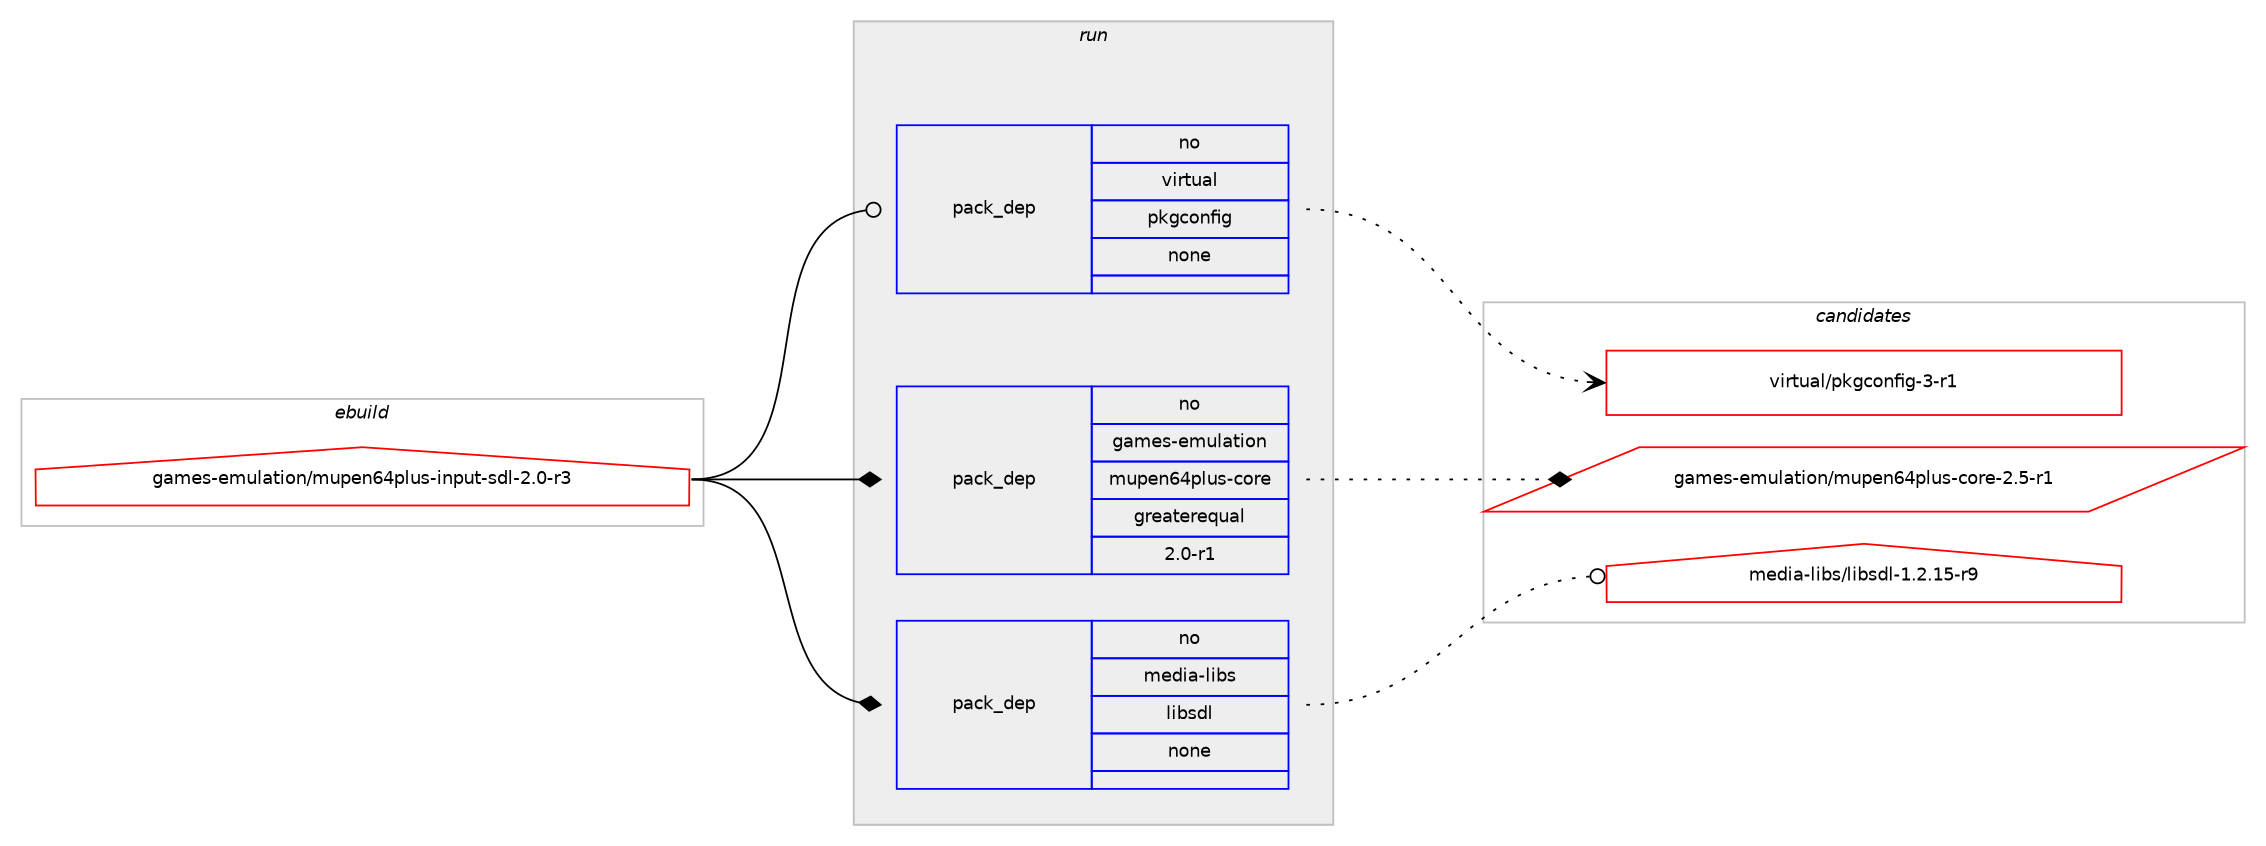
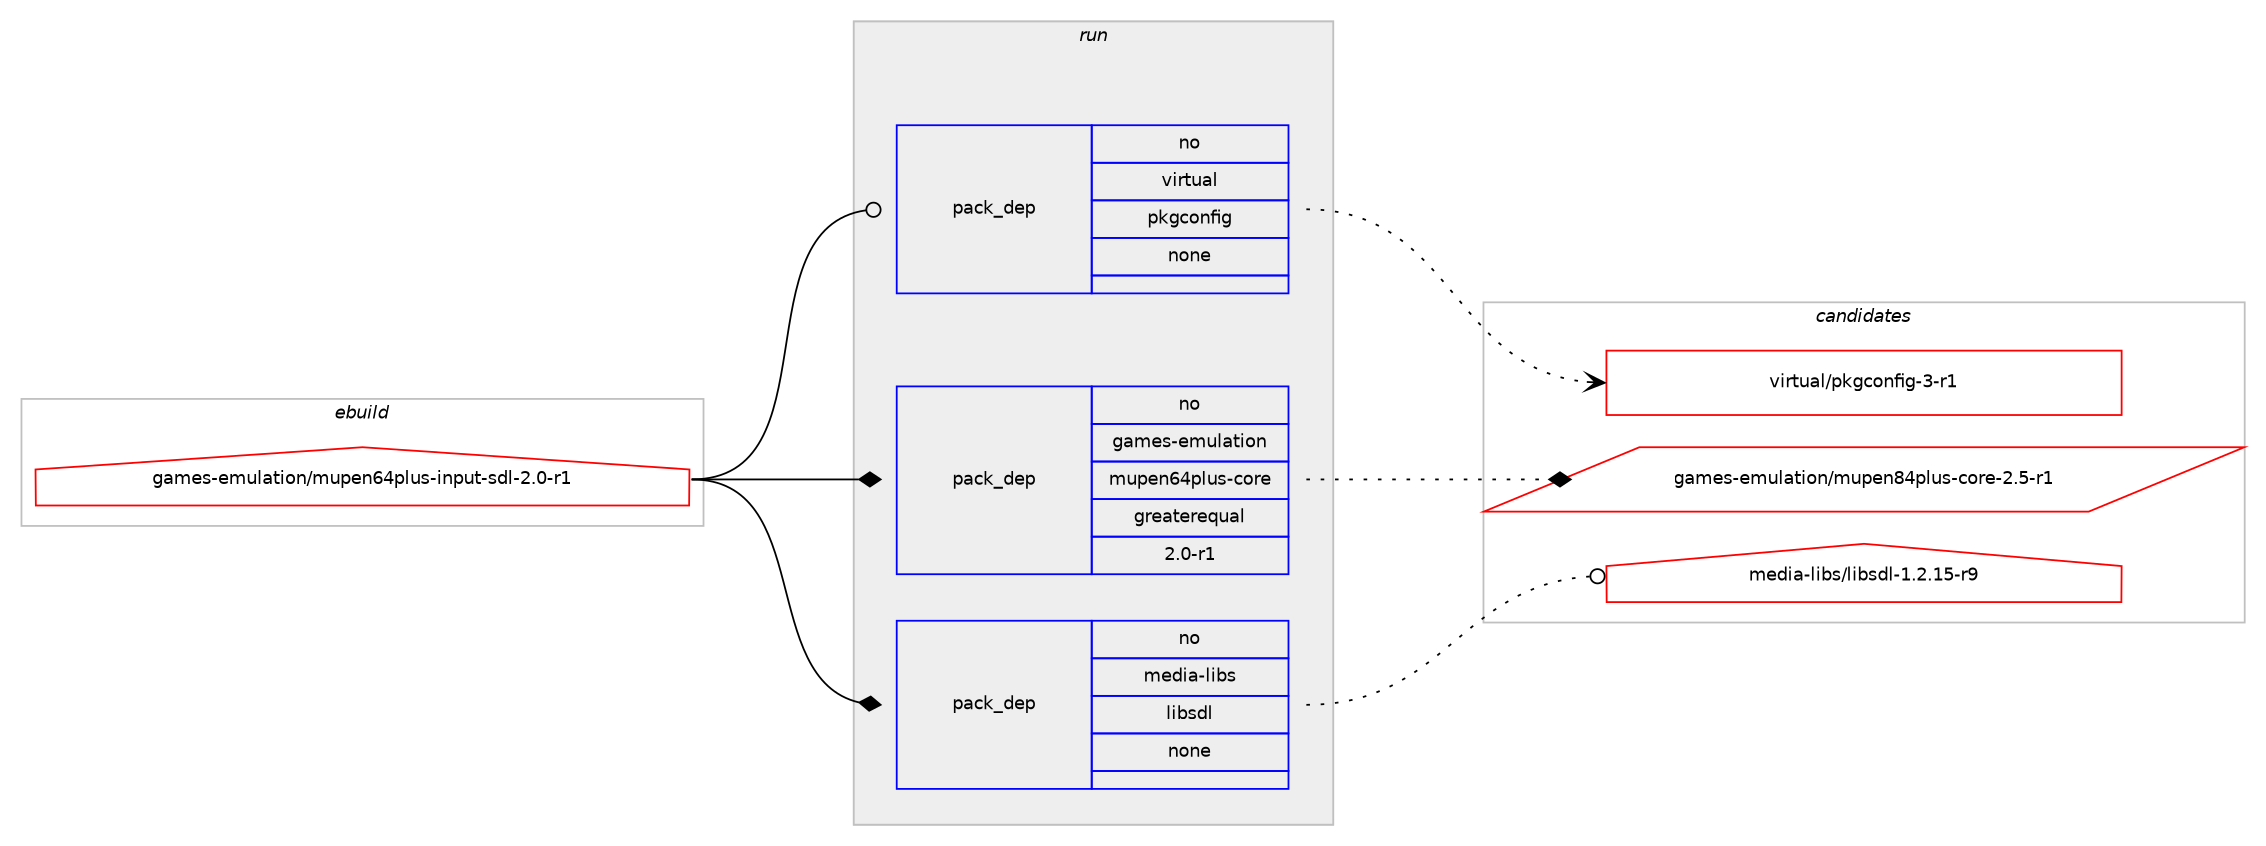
(362, 479) -> (362, 479)
(1864, 479) -> (1864, 479)
